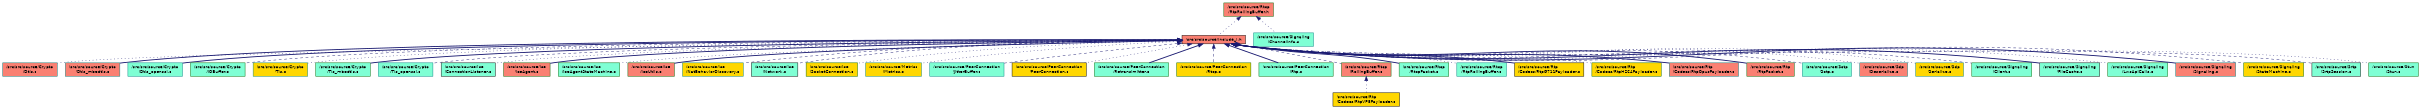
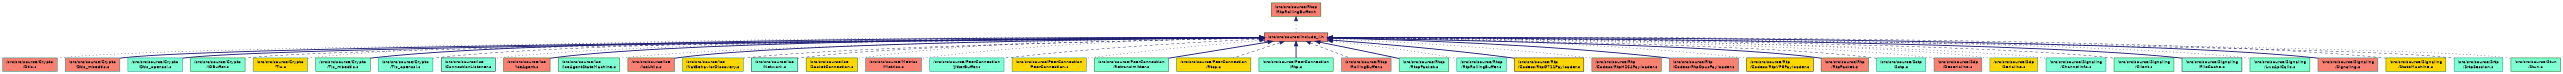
(1268, 26) -> (1689, 43)
(894, 70) -> (894, 65)
(1049, 70) -> (1049, 65)
(1366, 70) -> (1366, 65)
(1627, 70) -> (1627, 65)
(2336, 70) -> (2479, 65)
(1366, 87) -> (1643, 49)
